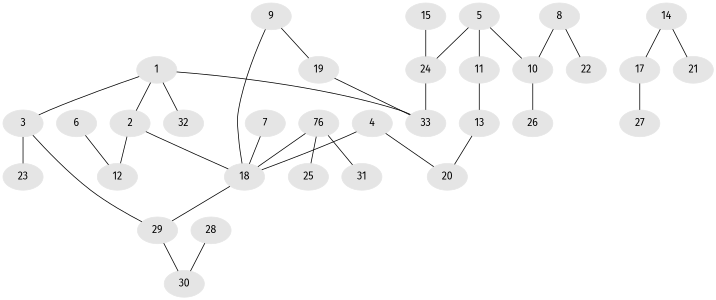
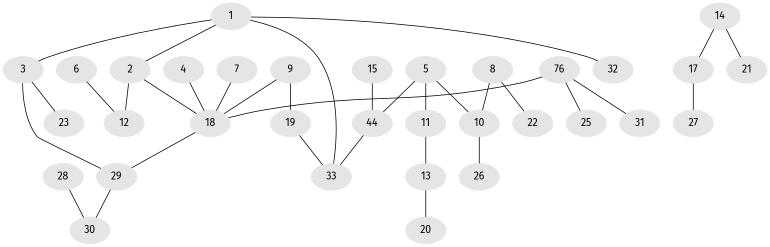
(426, 70) -> (372, 123)
(410, 150) -> none
